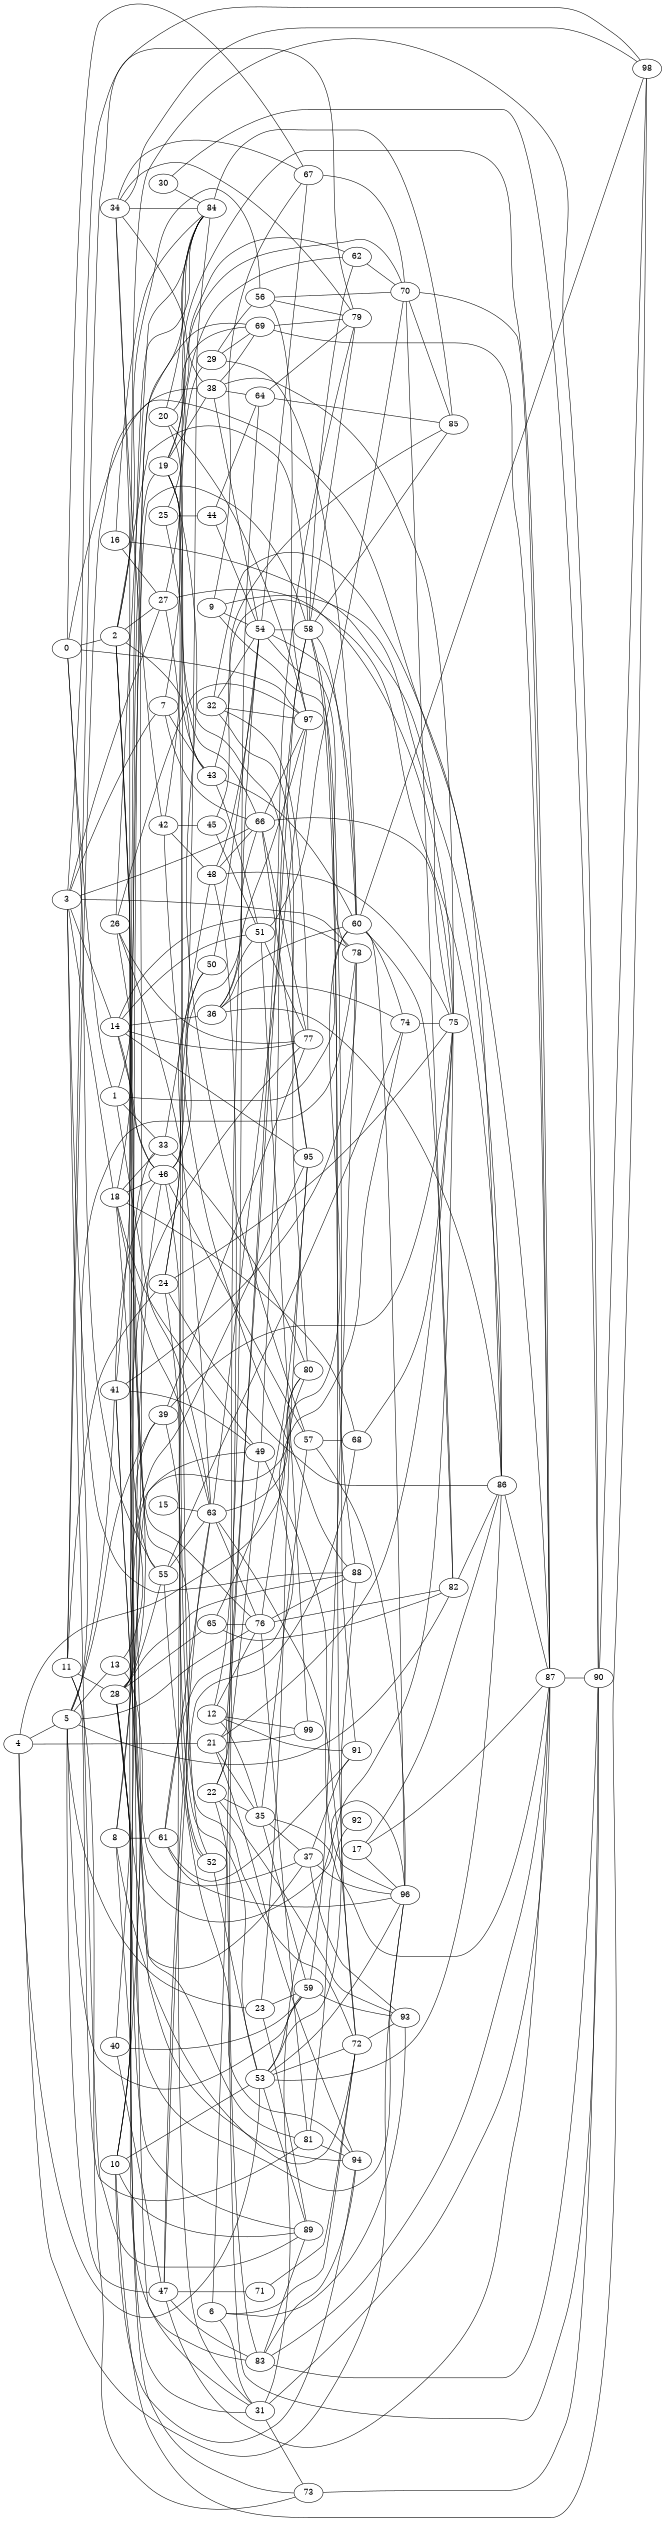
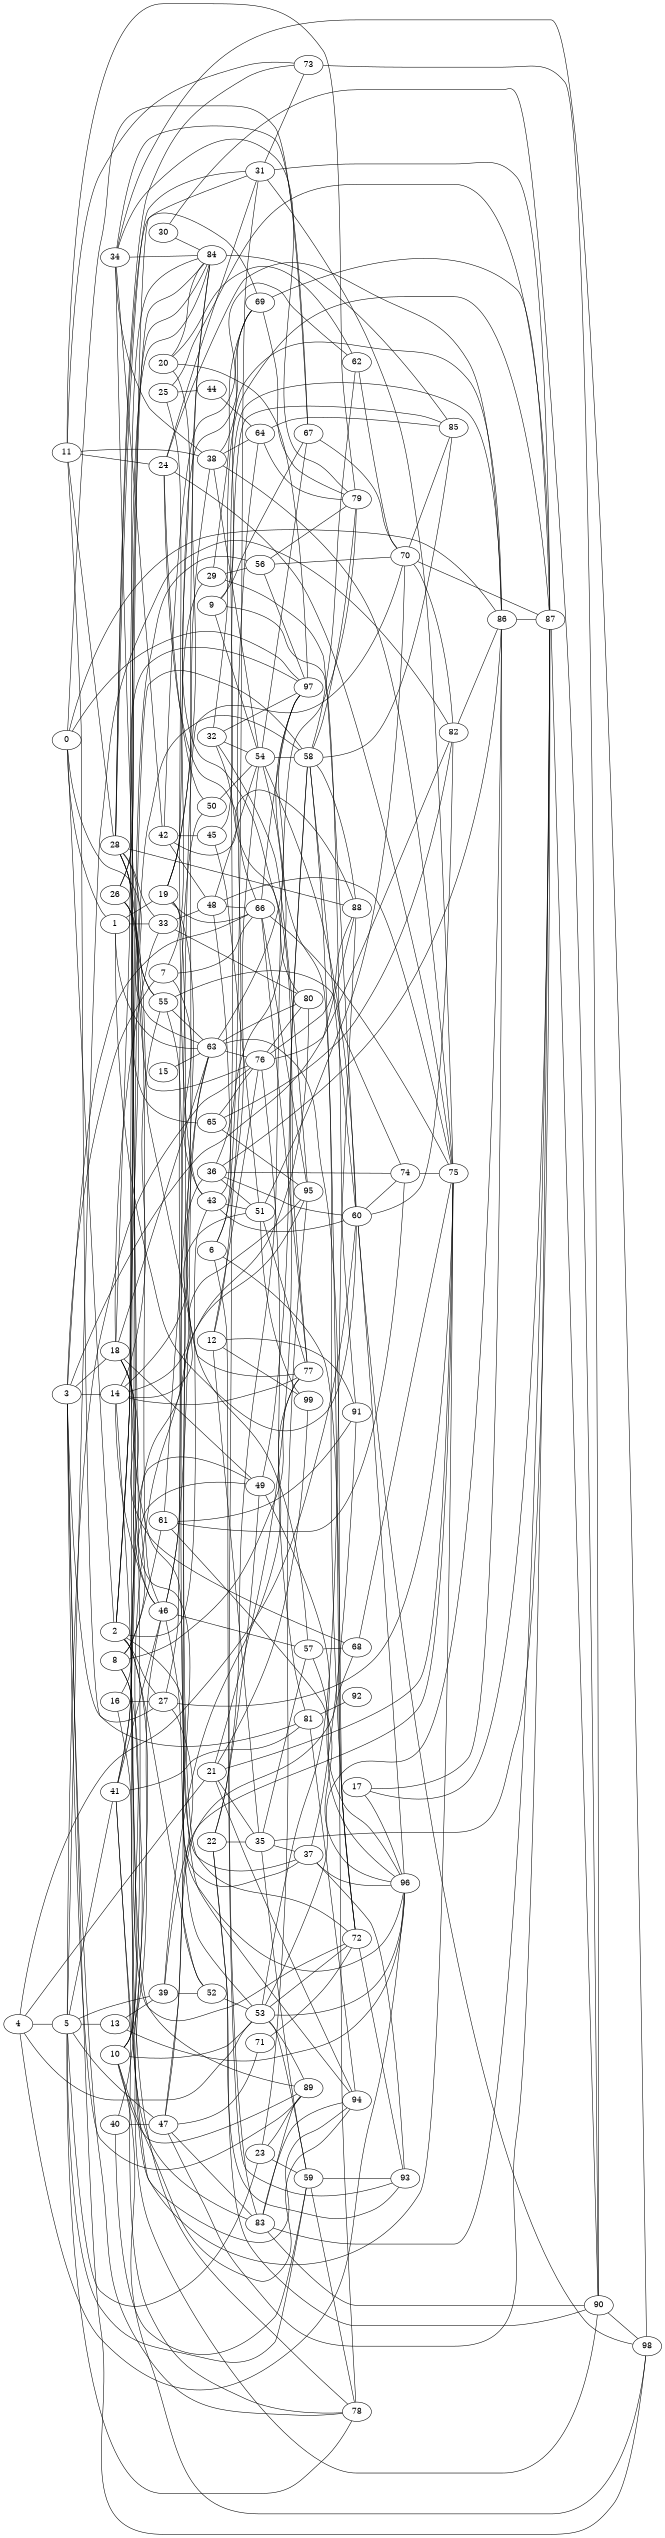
(236, 573) -> none
